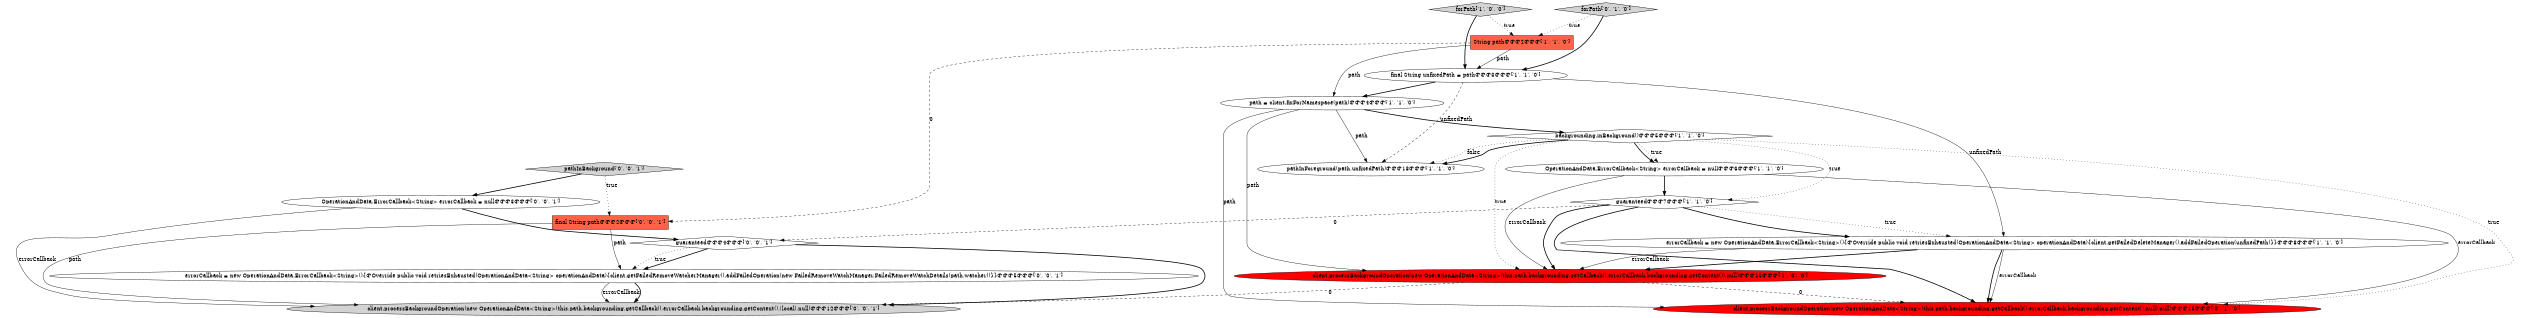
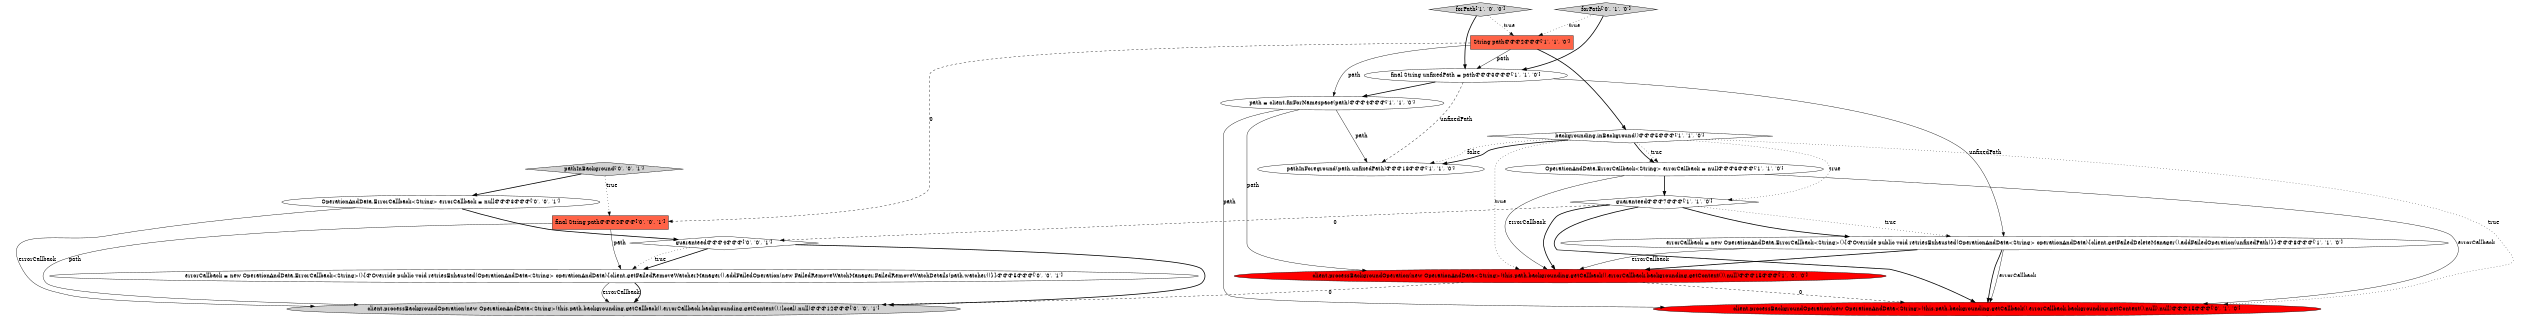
(1462, 124) -> (1588, 84)
